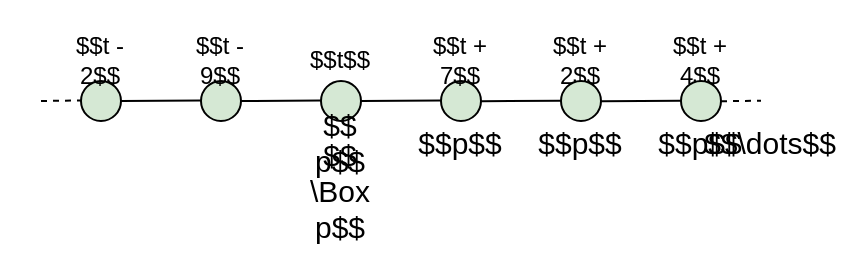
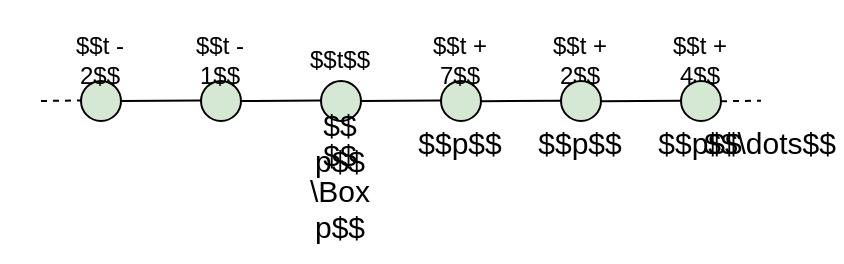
(221, 61) -> (221, 61)
